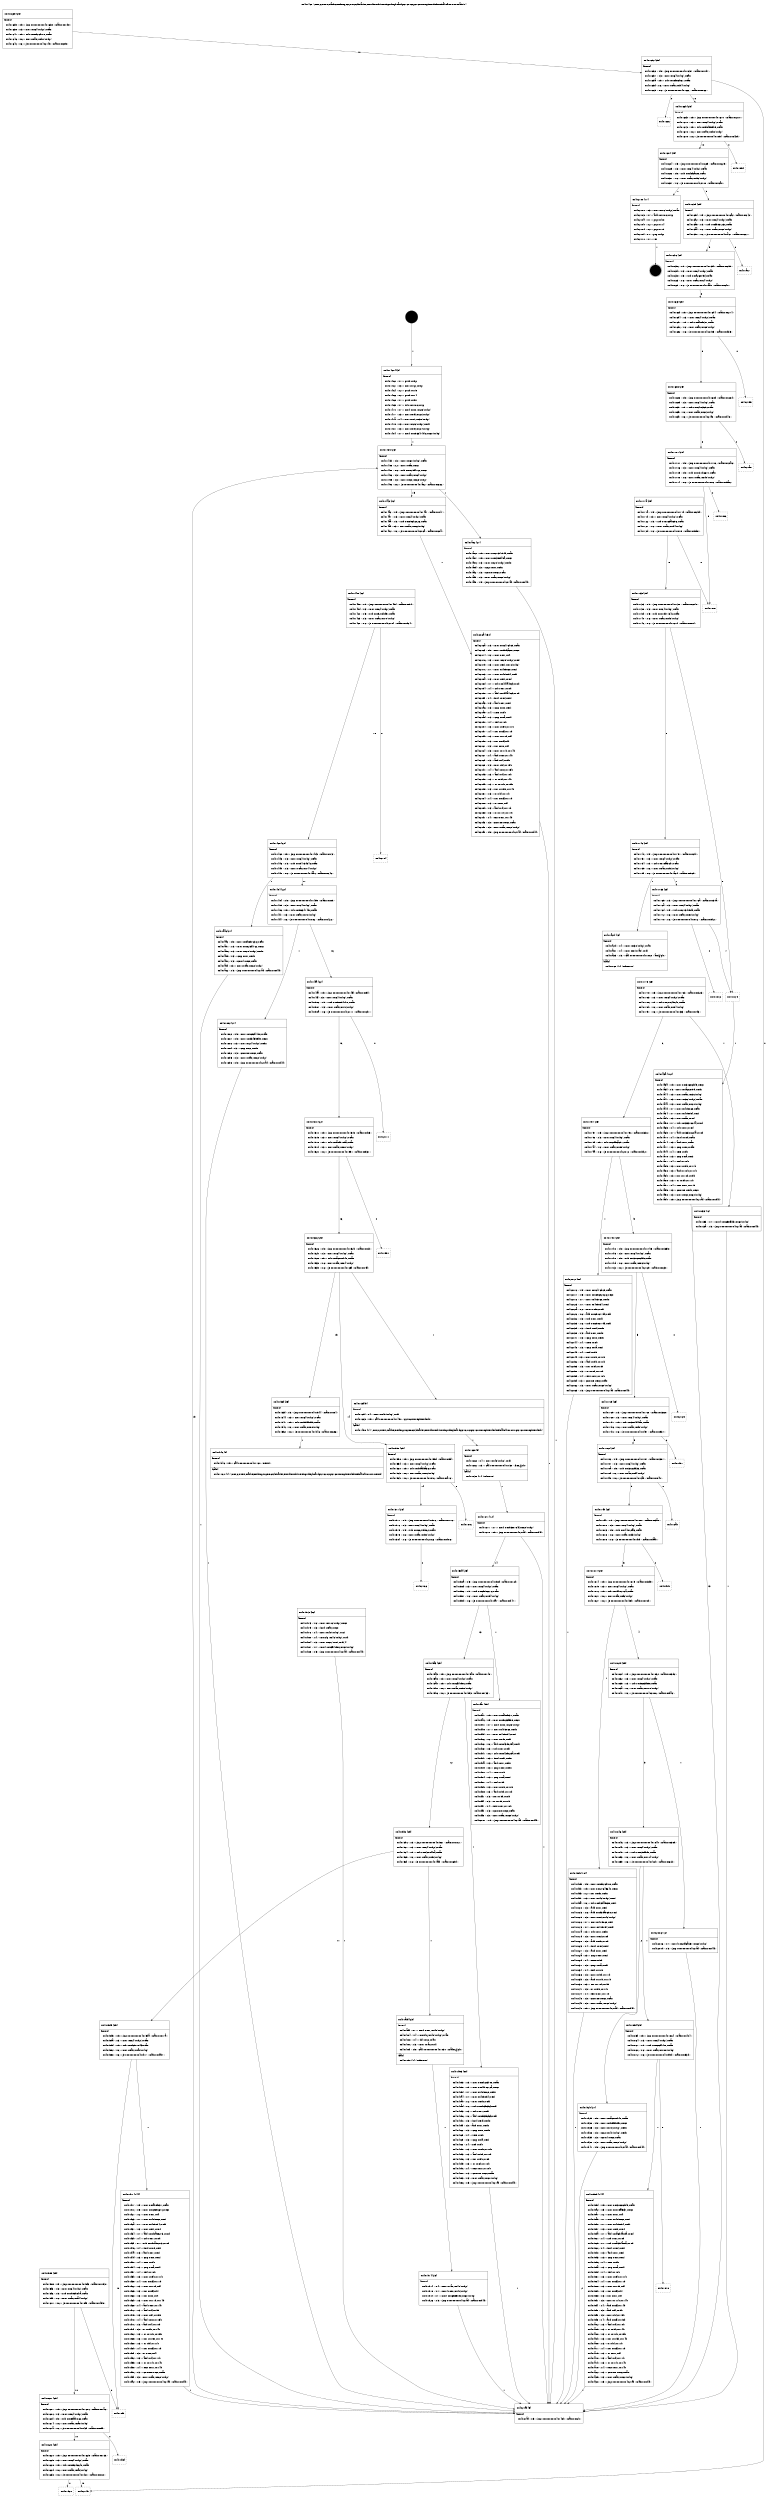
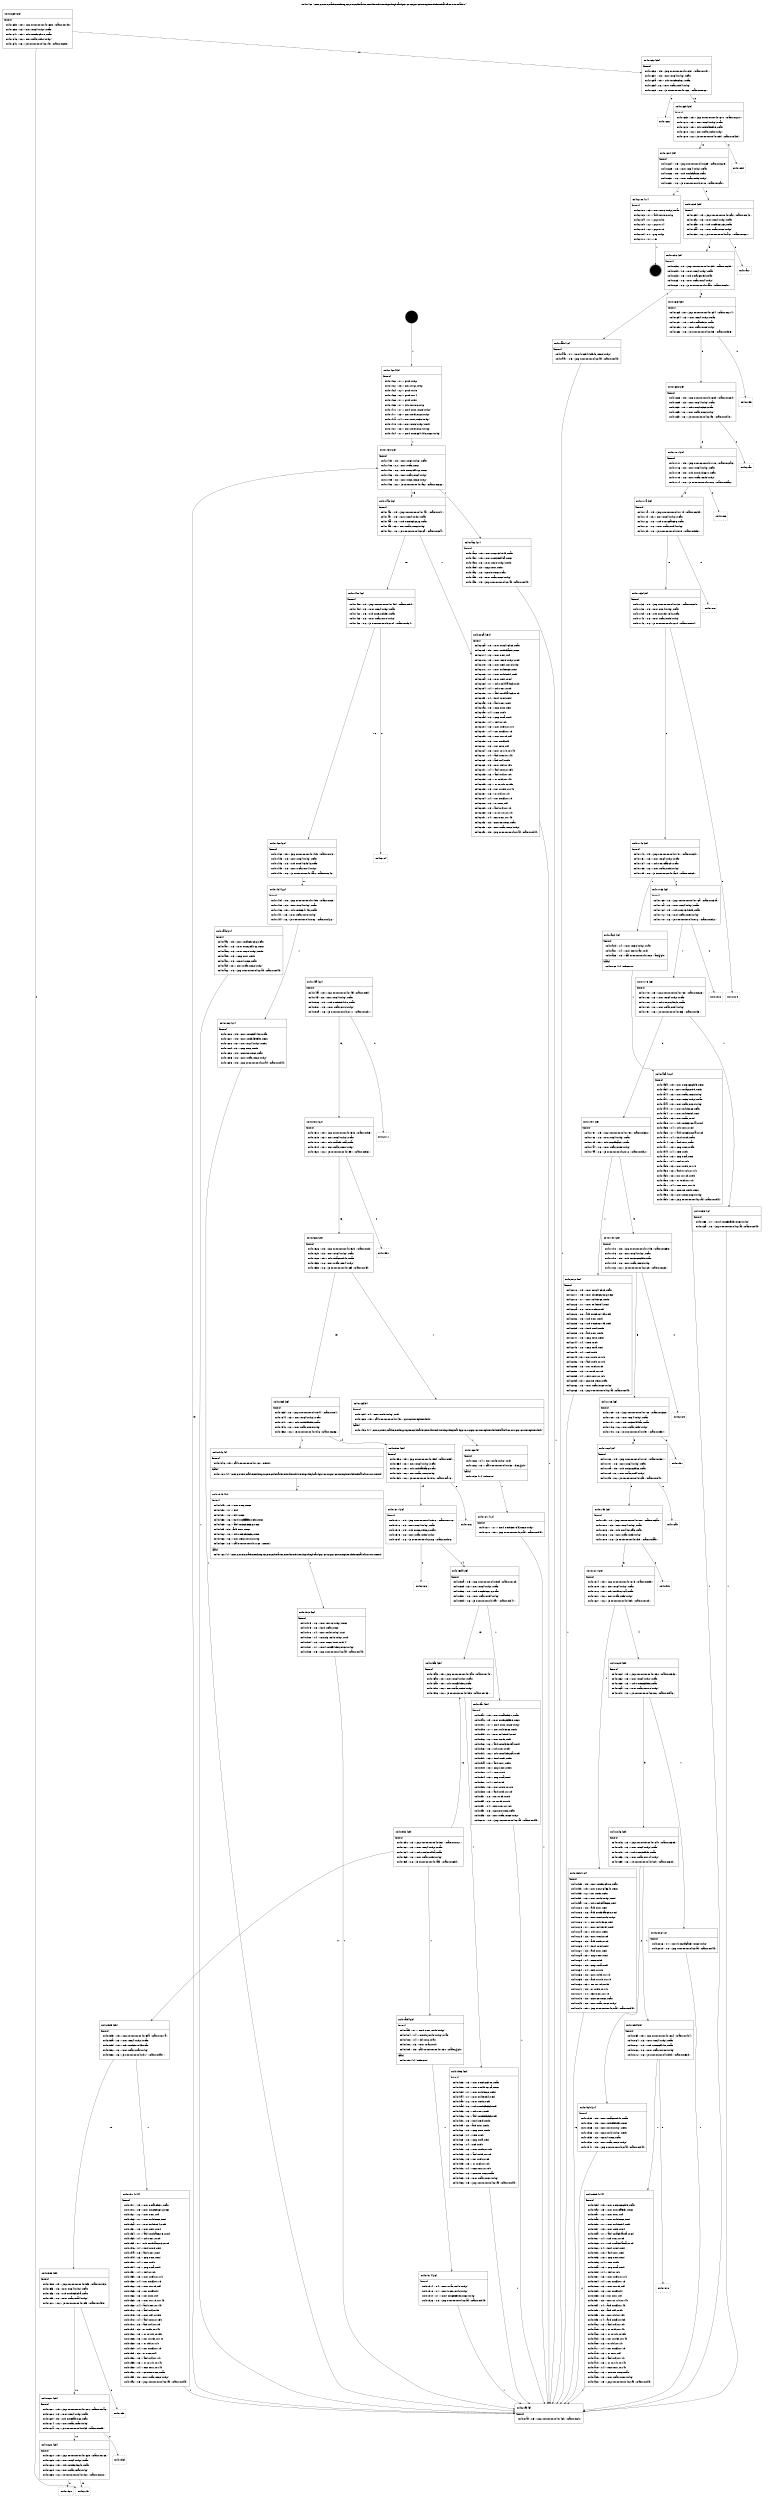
none -> (587, 351)
(708, 545) -> (685, 491)
none -> (396, 562)
(259, 900) -> none
(320, 950) -> none
(721, 957) -> (678, 950)
(733, 1043) -> (632, 1026)
(341, 1375) -> (356, 1444)
none -> (297, 1525)
(499, 1551) -> (452, 1555)
(709, 1586) -> (709, 1586)
(763, 1592) -> (35, 1283)
(437, 1761) -> (461, 1764)
none -> (520, 2115)
(576, 2128) -> (576, 2128)
(114, 2233) -> (81, 2161)
